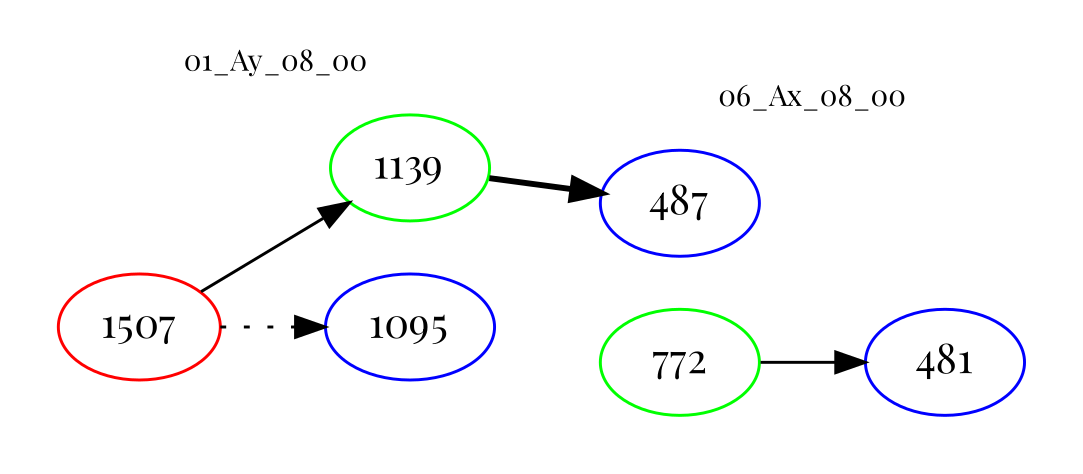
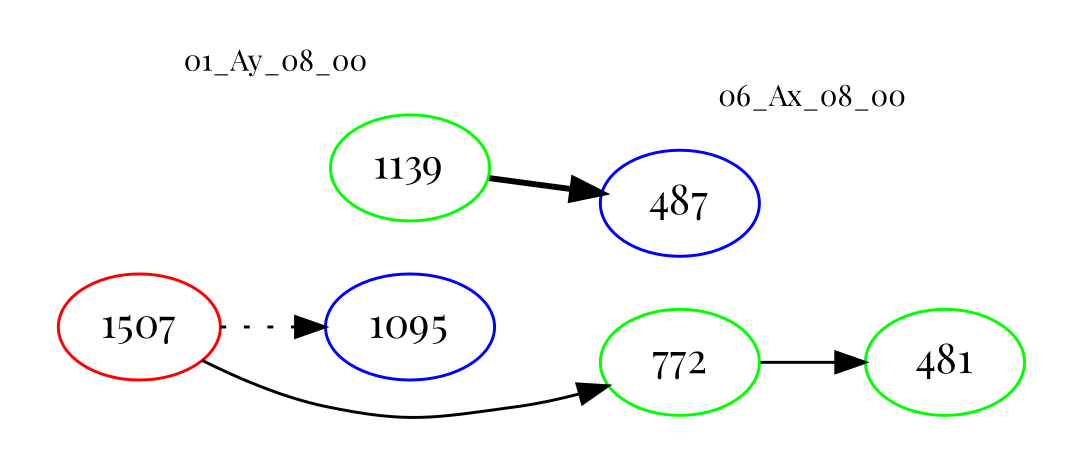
(262, 255) -> (387, 416)
(945, 362) -> (945, 362)
